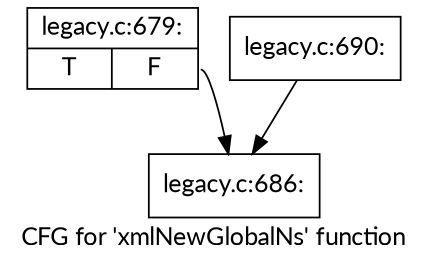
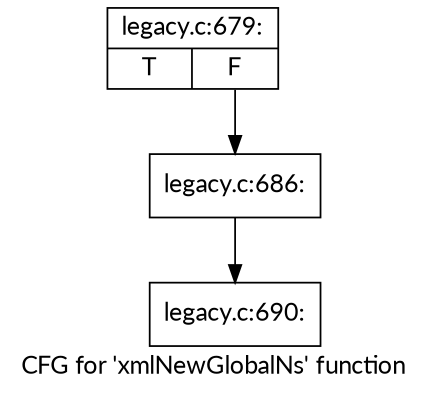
(279, 110) -> (235, 241)
